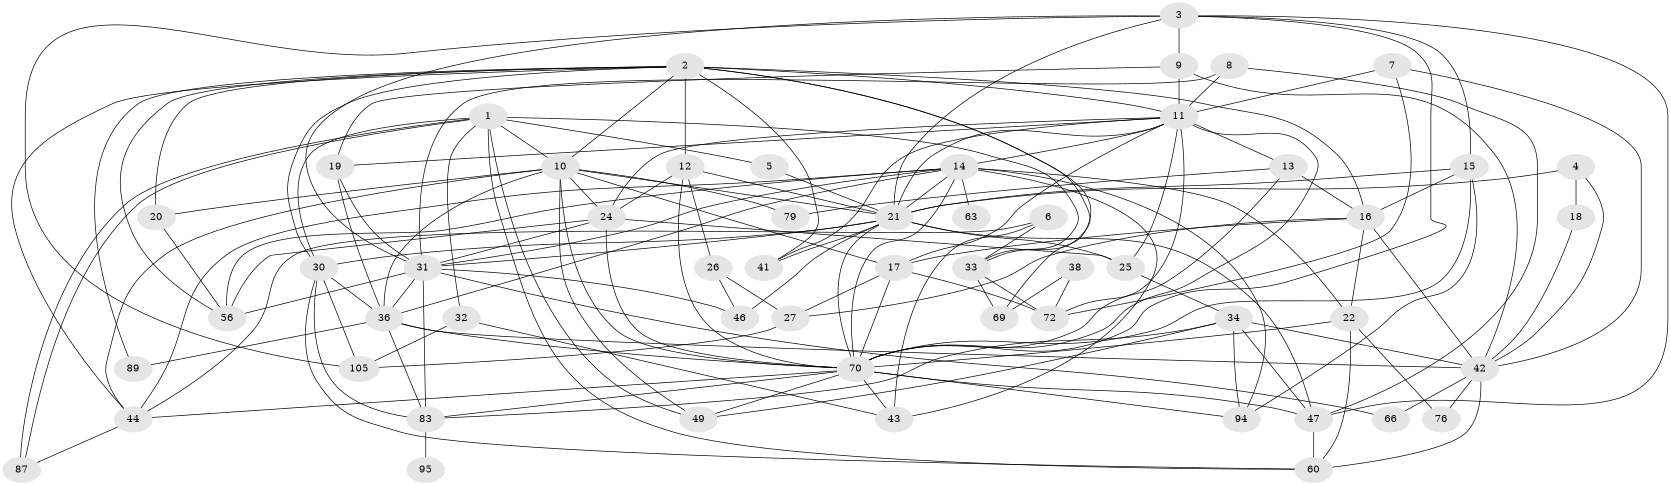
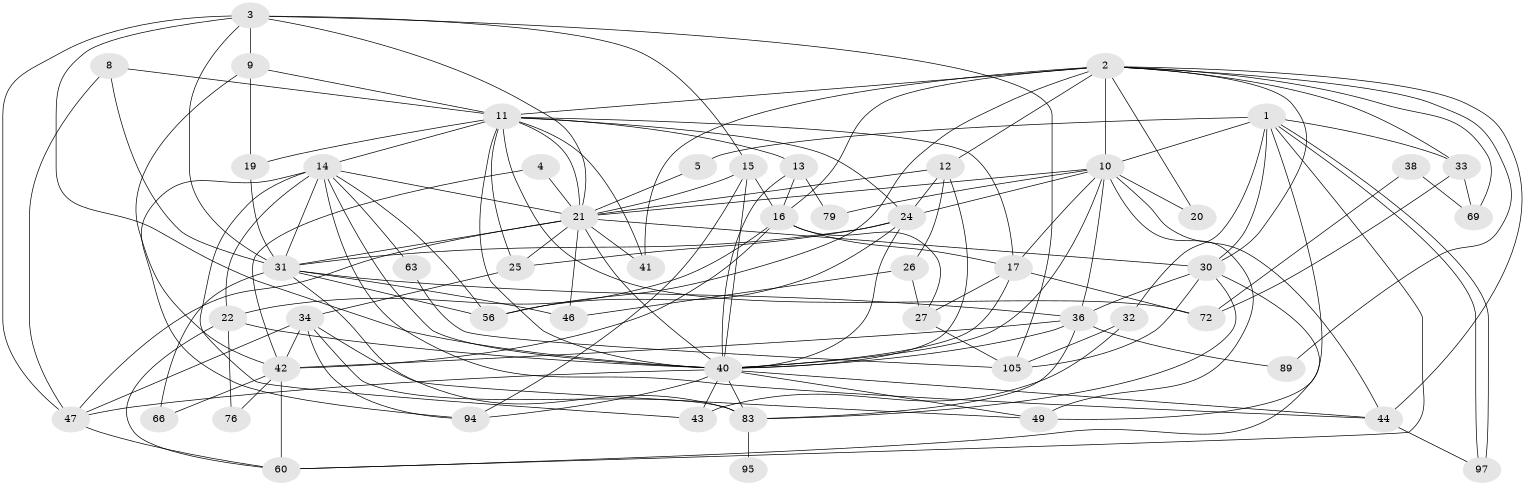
(1392, 66) -> none
(1049, 217) -> none
(1576, 217) -> none
(710, 222) -> none
(358, 250) -> none
(192, 268) -> none
none -> (737, 354)
(856, 369) -> (723, 369)
(22, 470) -> (1482, 470)
